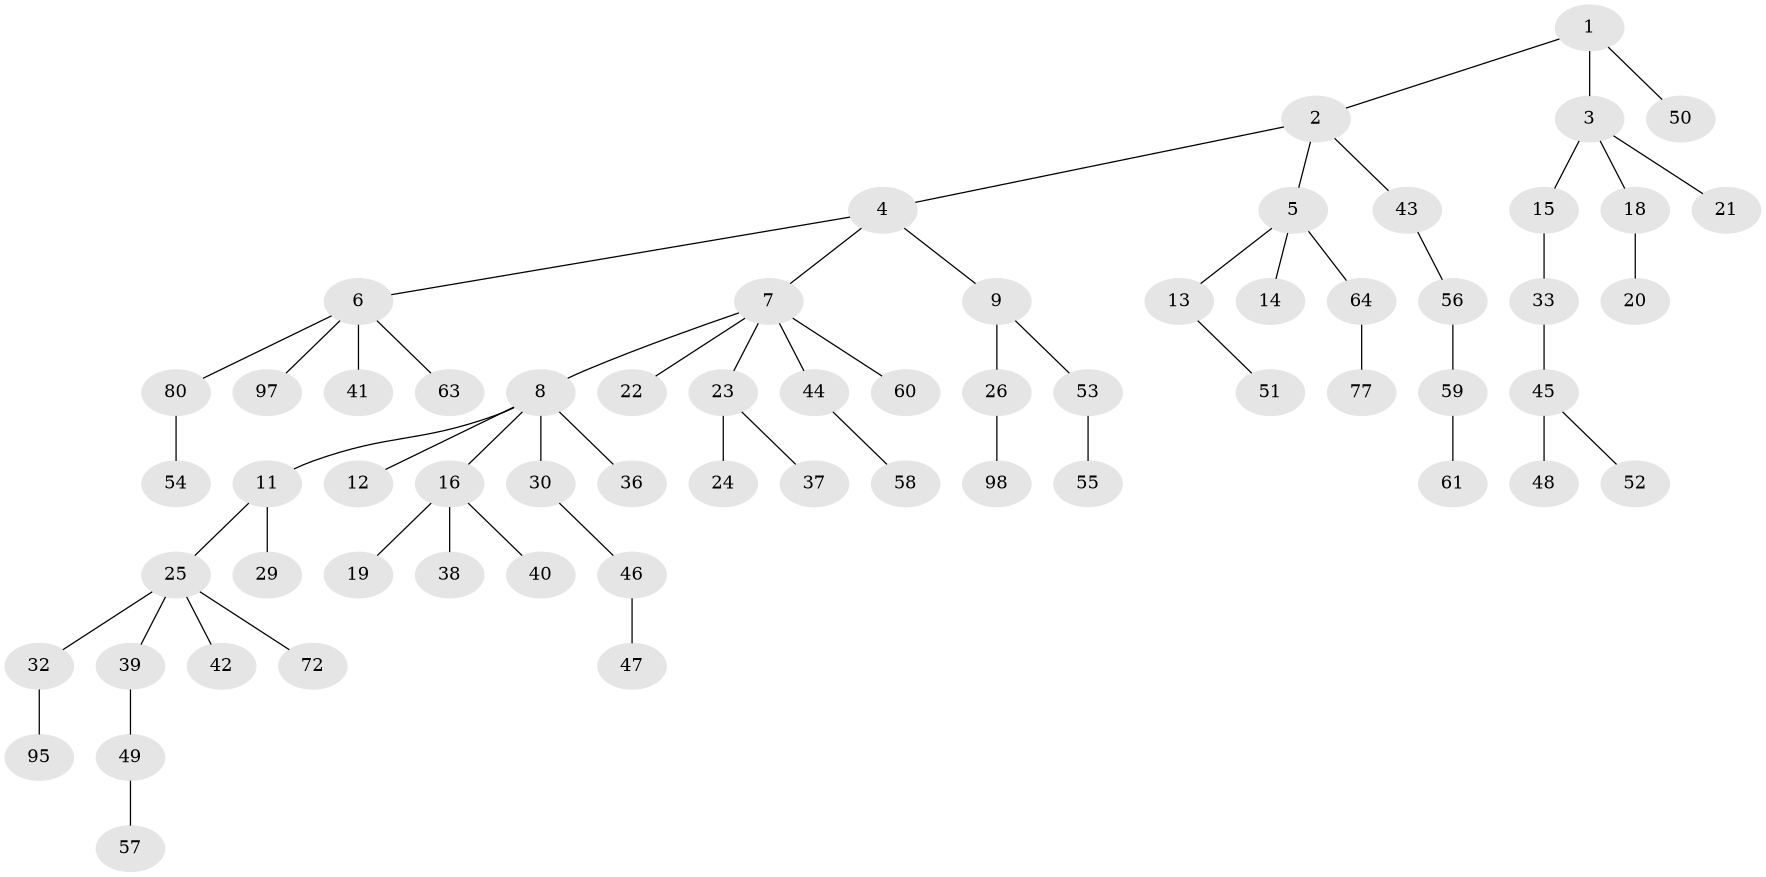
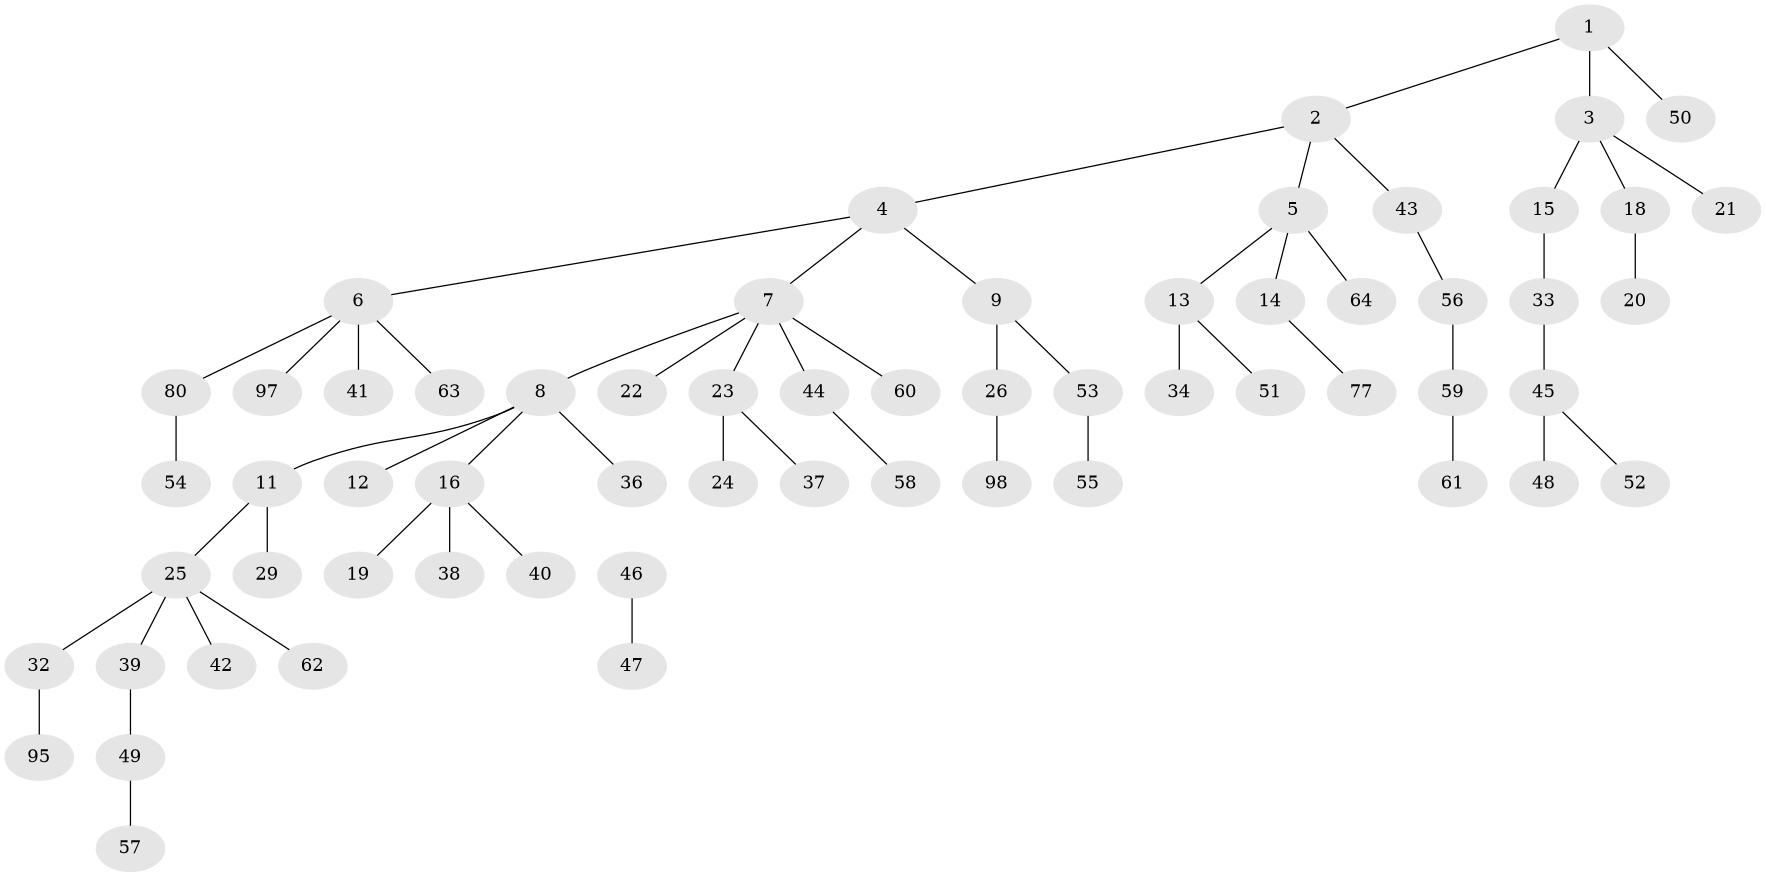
(1362, 347) -> (1316, 347)
none -> (1179, 393)
(541, 484) -> none
(313, 666) -> (313, 666)
